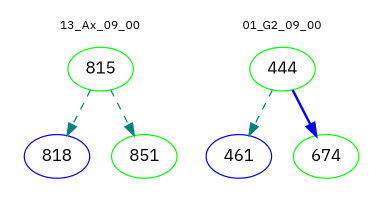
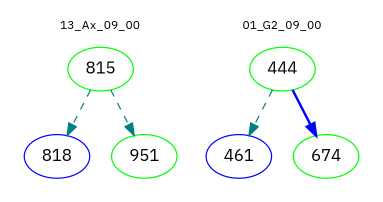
(144, 156) -> (144, 156)
